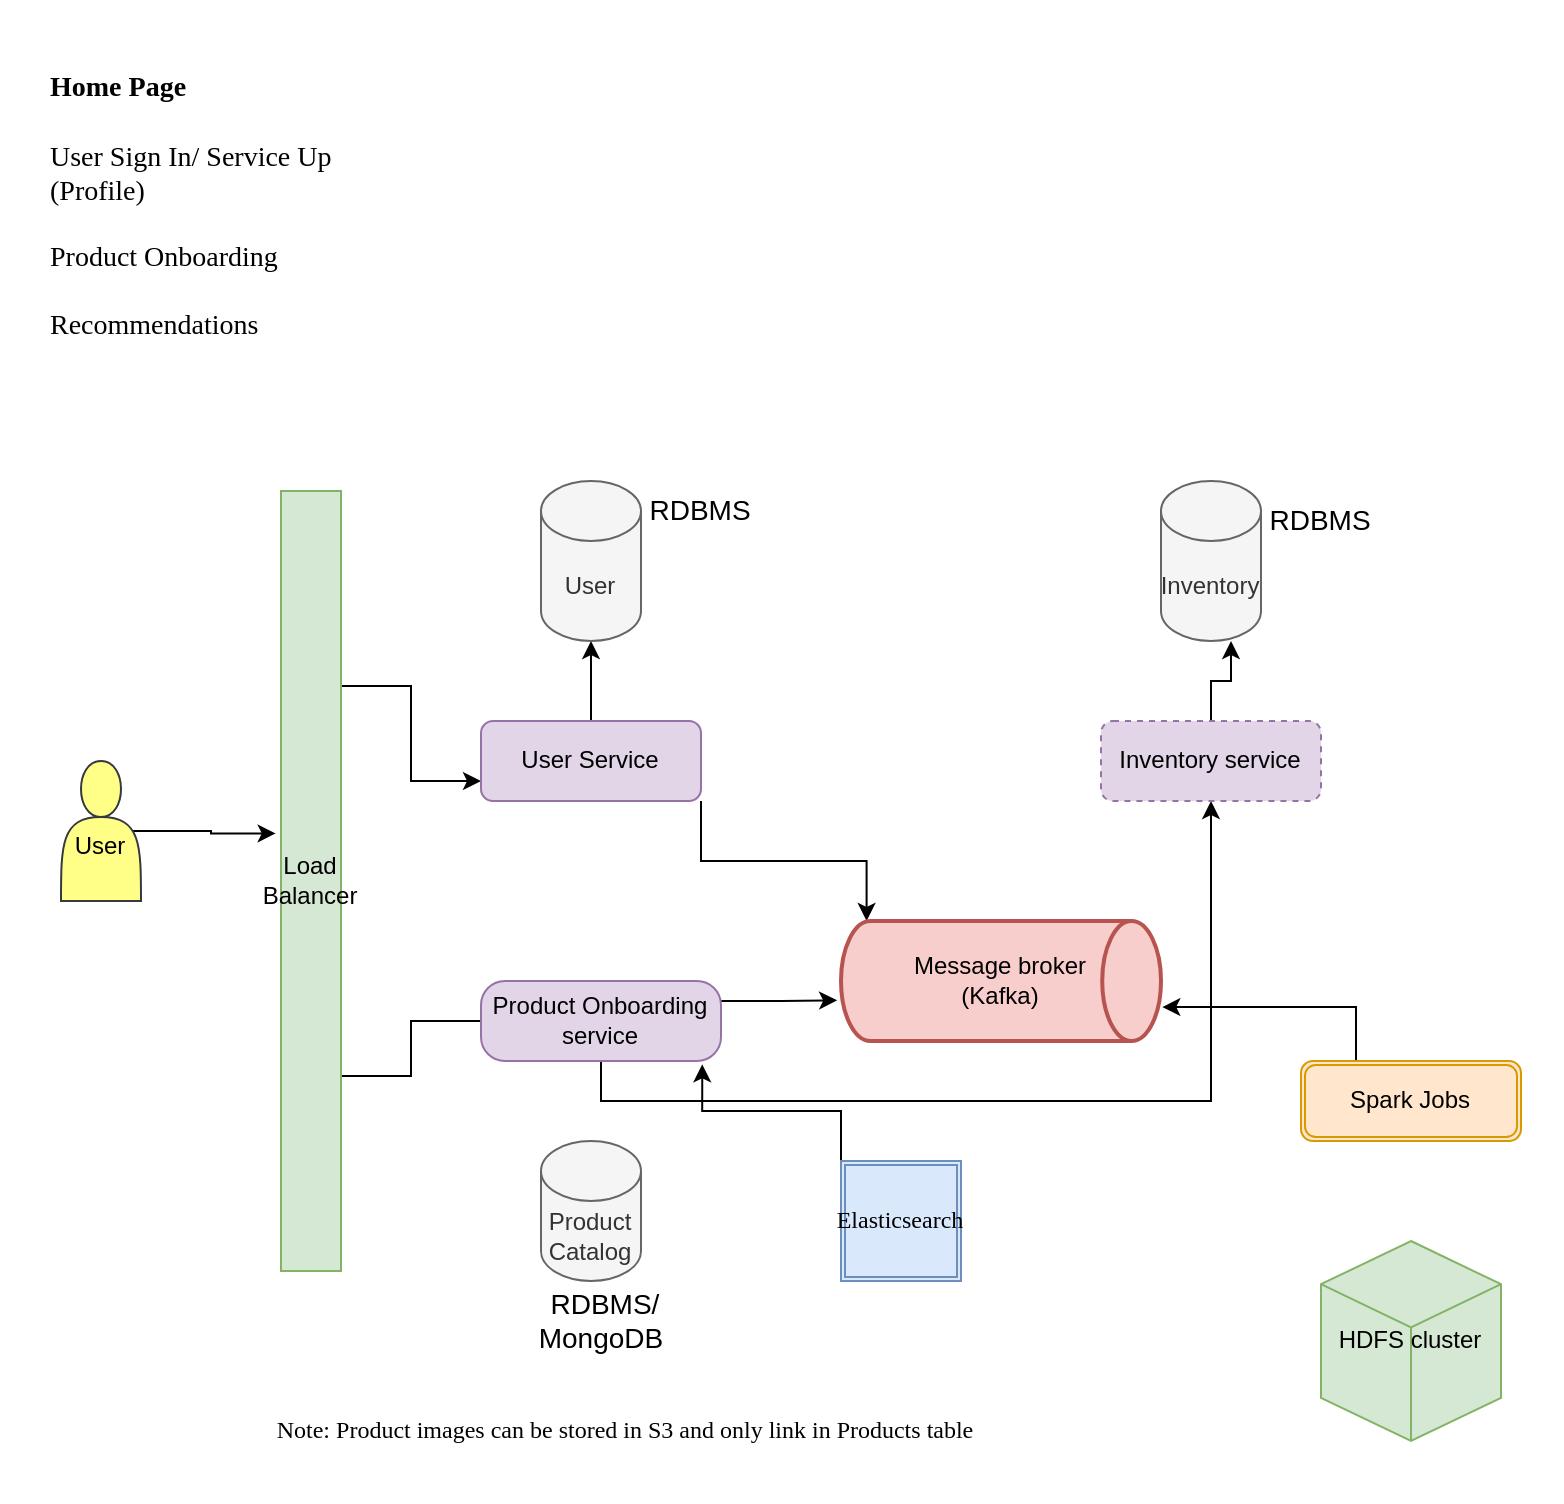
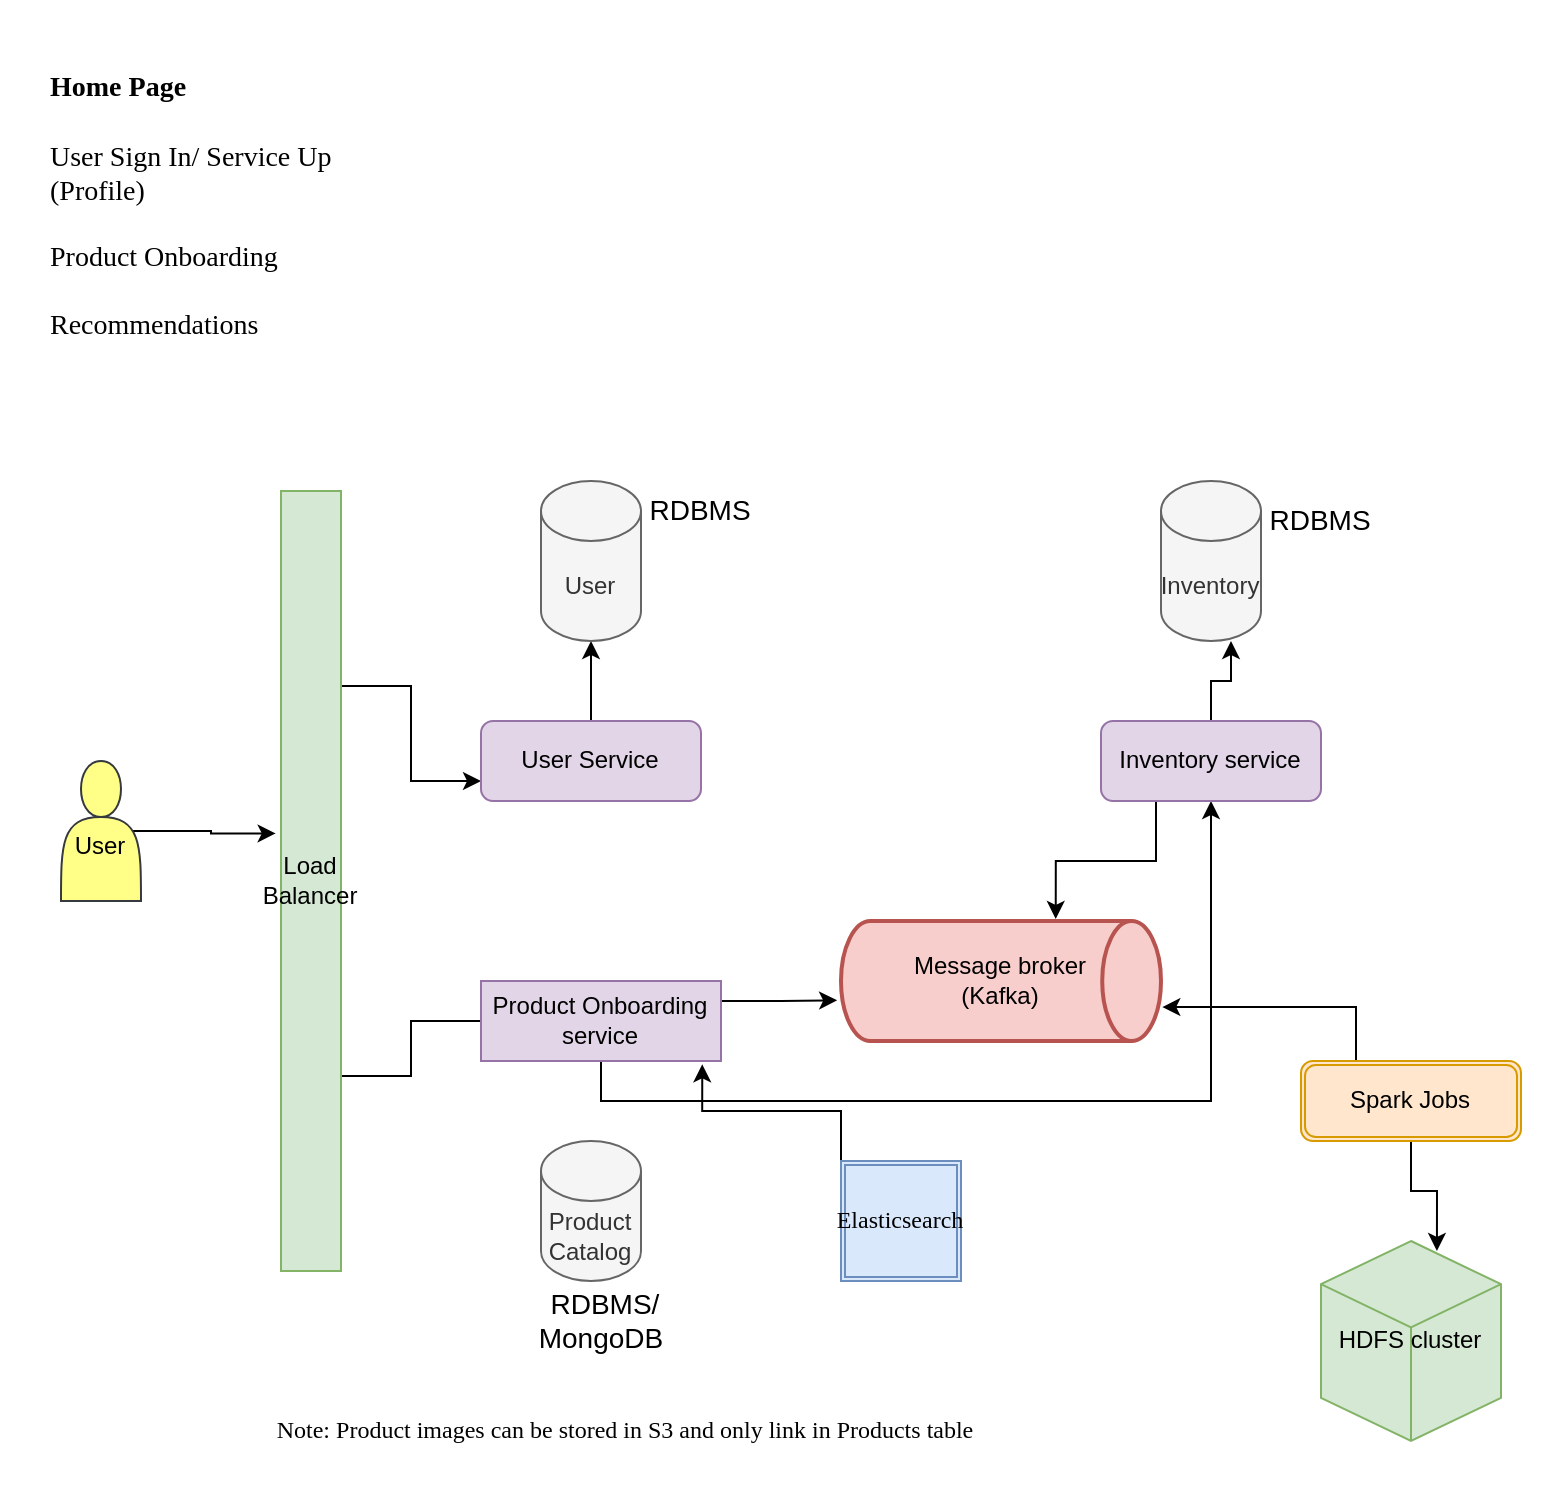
(1211, 761) -> (1211, 761)
(777, 861) -> none
none -> (1114, 861)
(601, 1021) -> (601, 1021)
none -> (1422, 1191)
